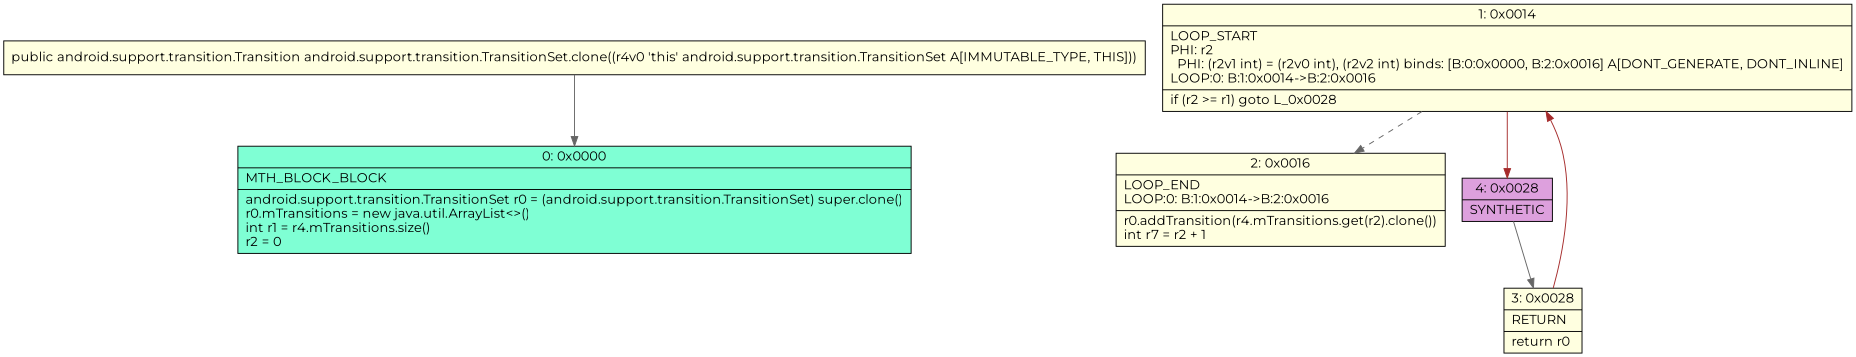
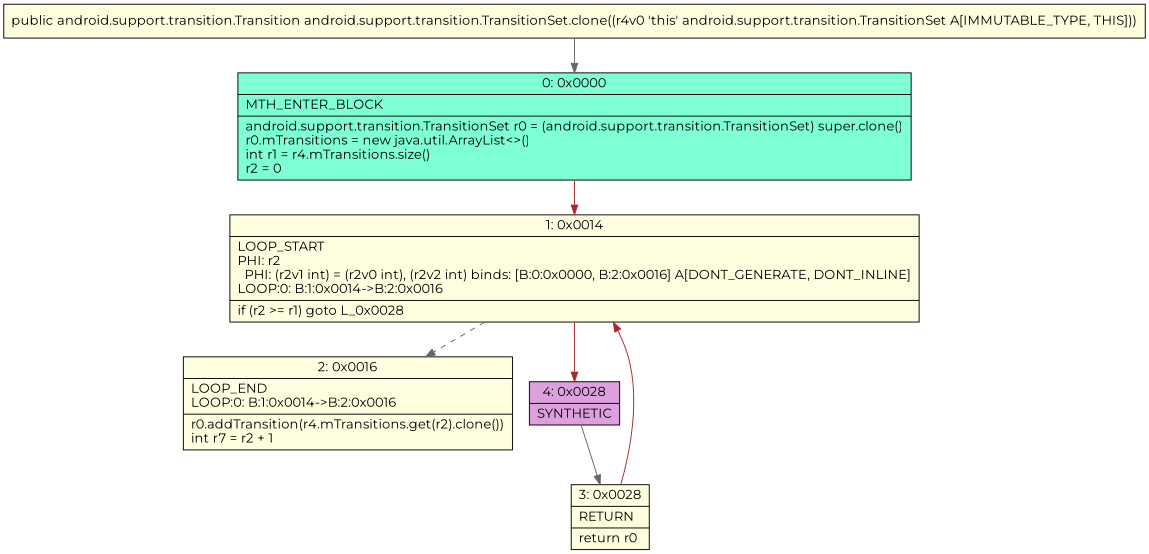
(316, 178) -> (315, 105)
none -> (575, 193)
